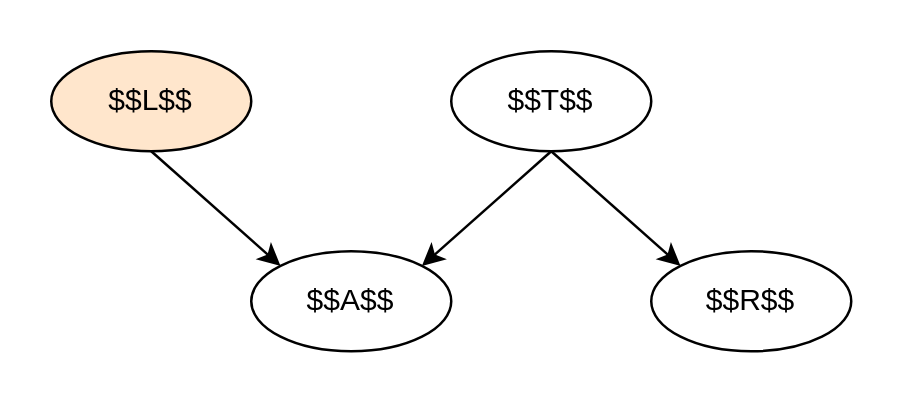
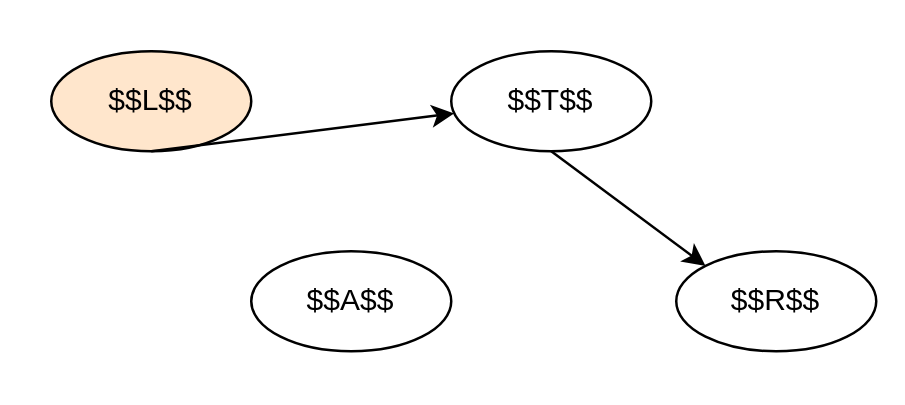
(210, 203) -> (294, 133)
(493, 203) -> none
(751, 301) -> (776, 301)
